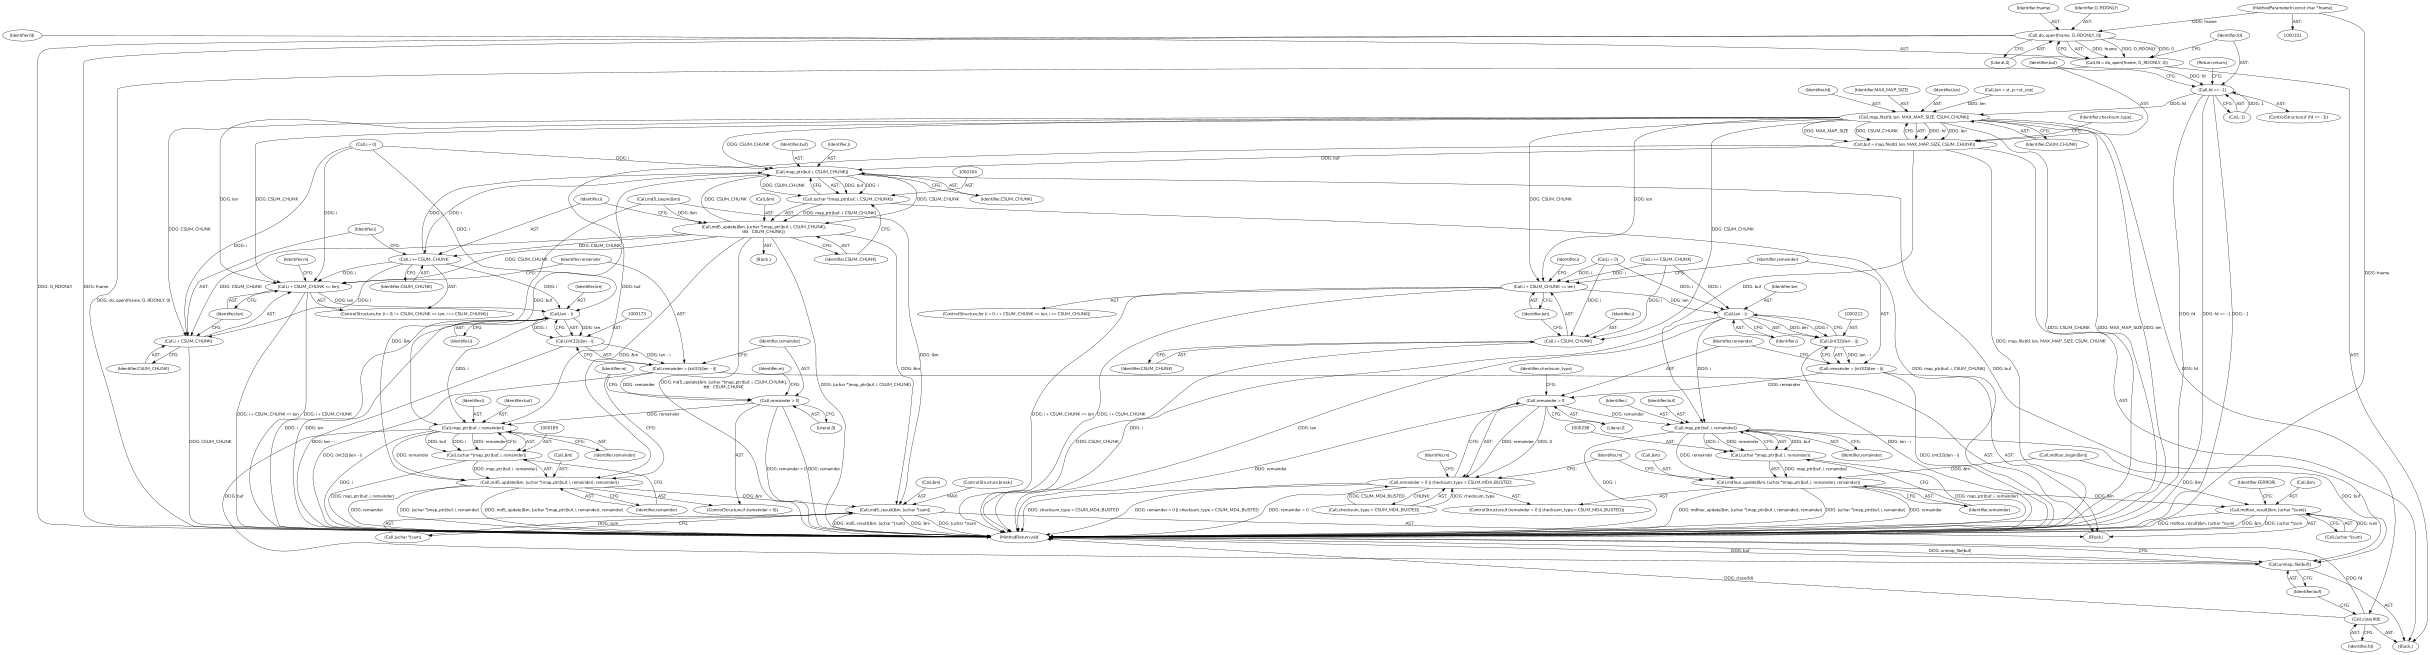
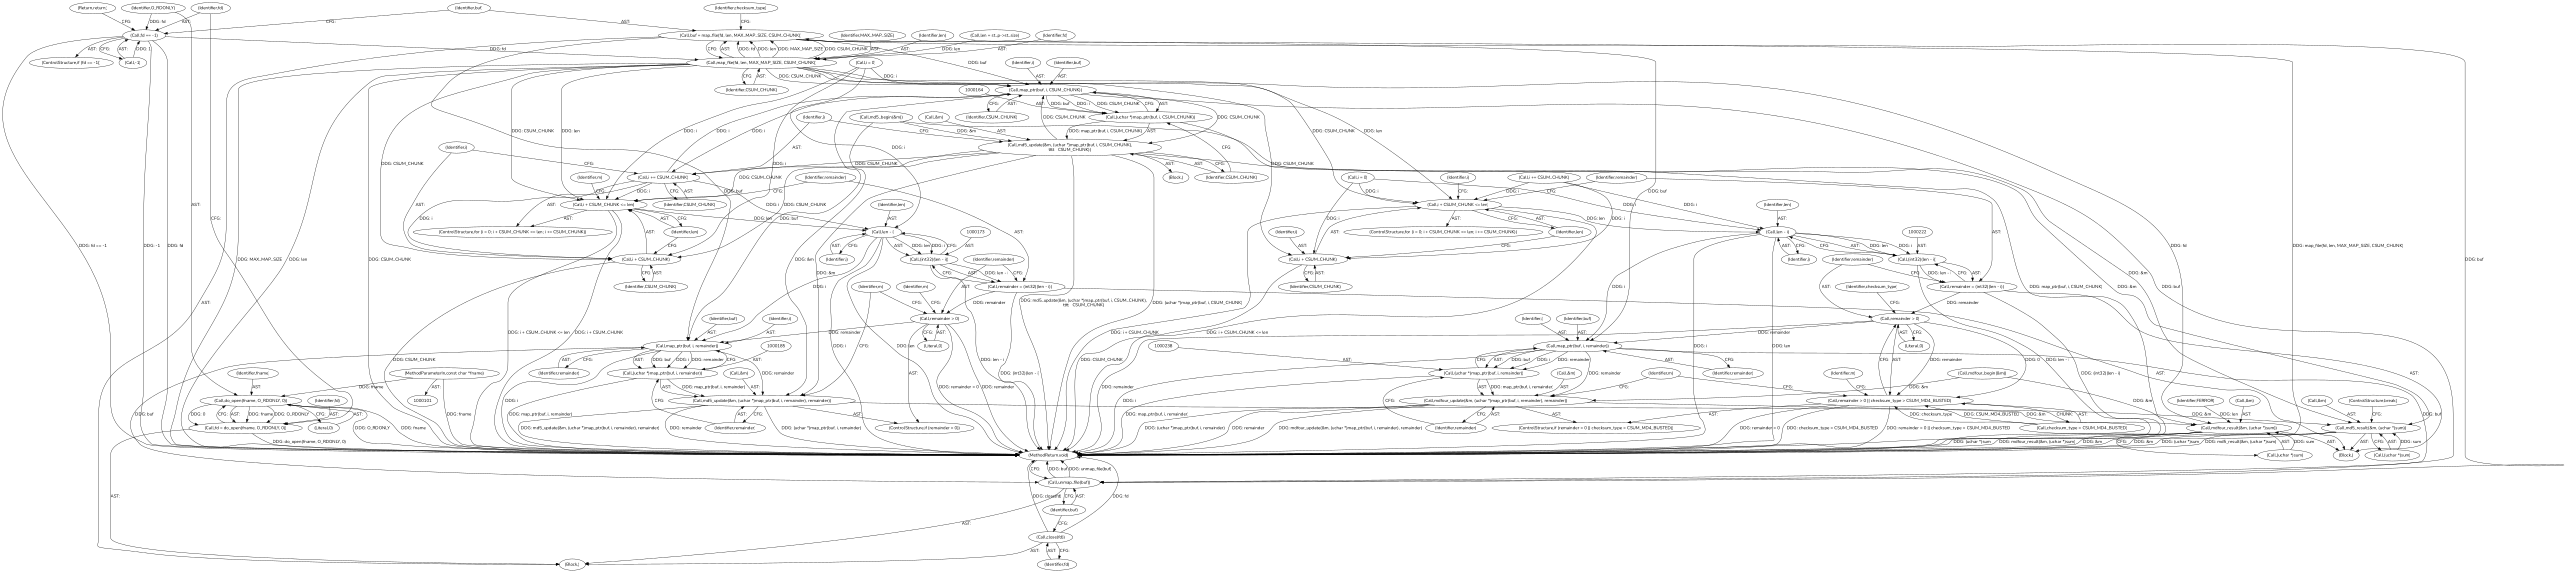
(2178, 74) -> (149, 20)
none -> (2465, 201)
(2174, 357) -> (1613, 82)
(953, 496) -> (2378, 414)
(2269, 496) -> (2229, 414)
